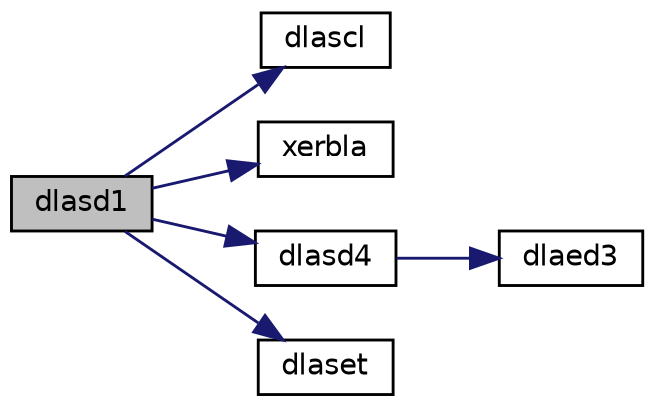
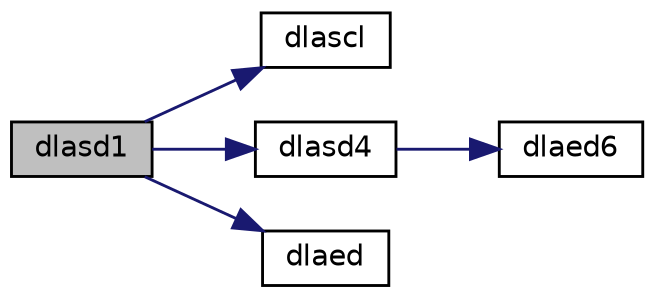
(326, 149) -> none
(571, 258) -> (571, 149)
(326, 367) -> (326, 258)
